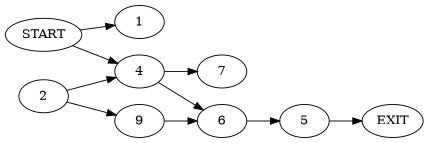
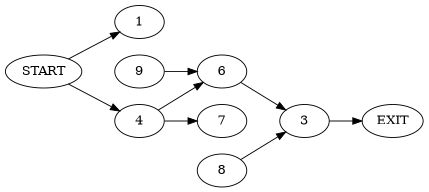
(44, 96) -> none
(305, 121) -> (305, 121)
none -> (222, 170)
